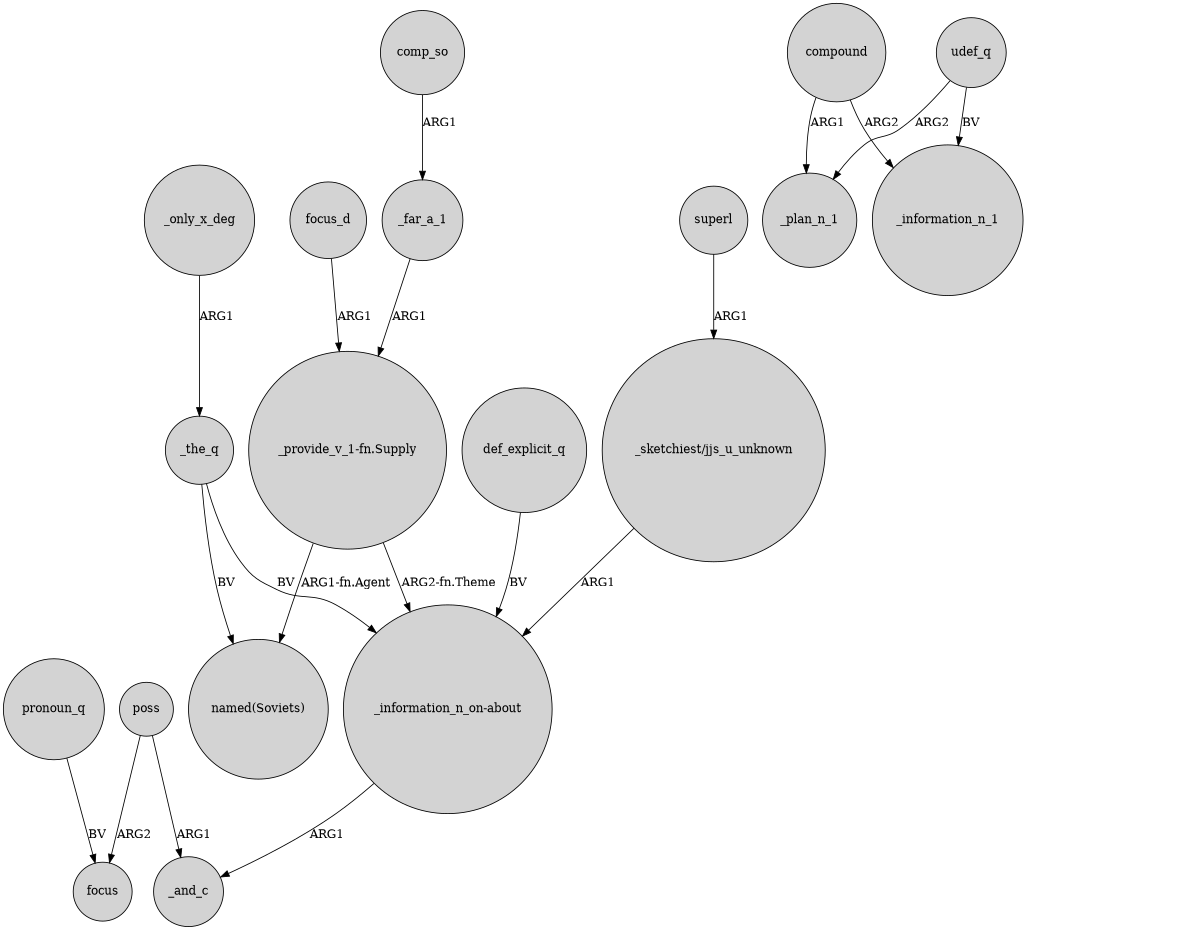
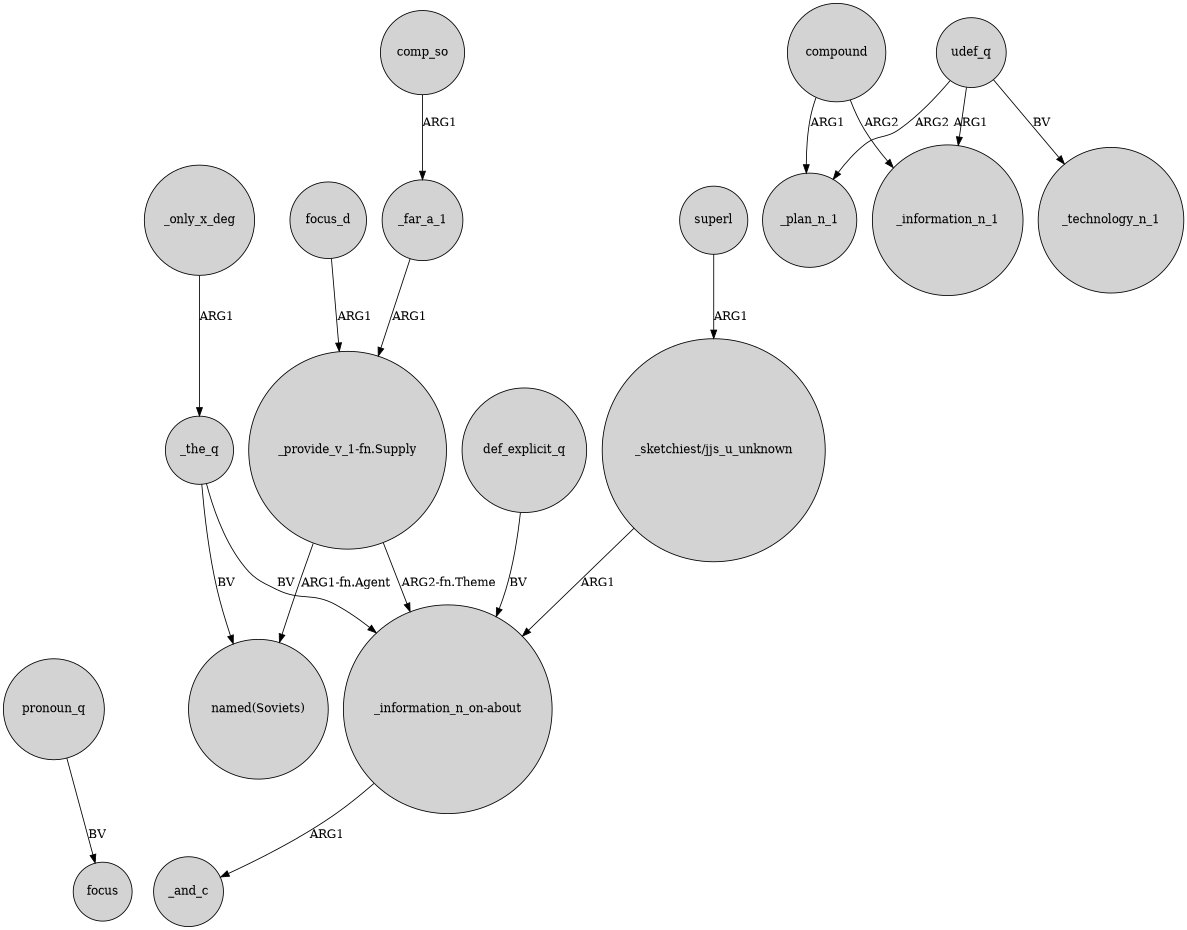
(971, 123) -> (971, 123)
none -> (1111, 220)
(146, 709) -> none
